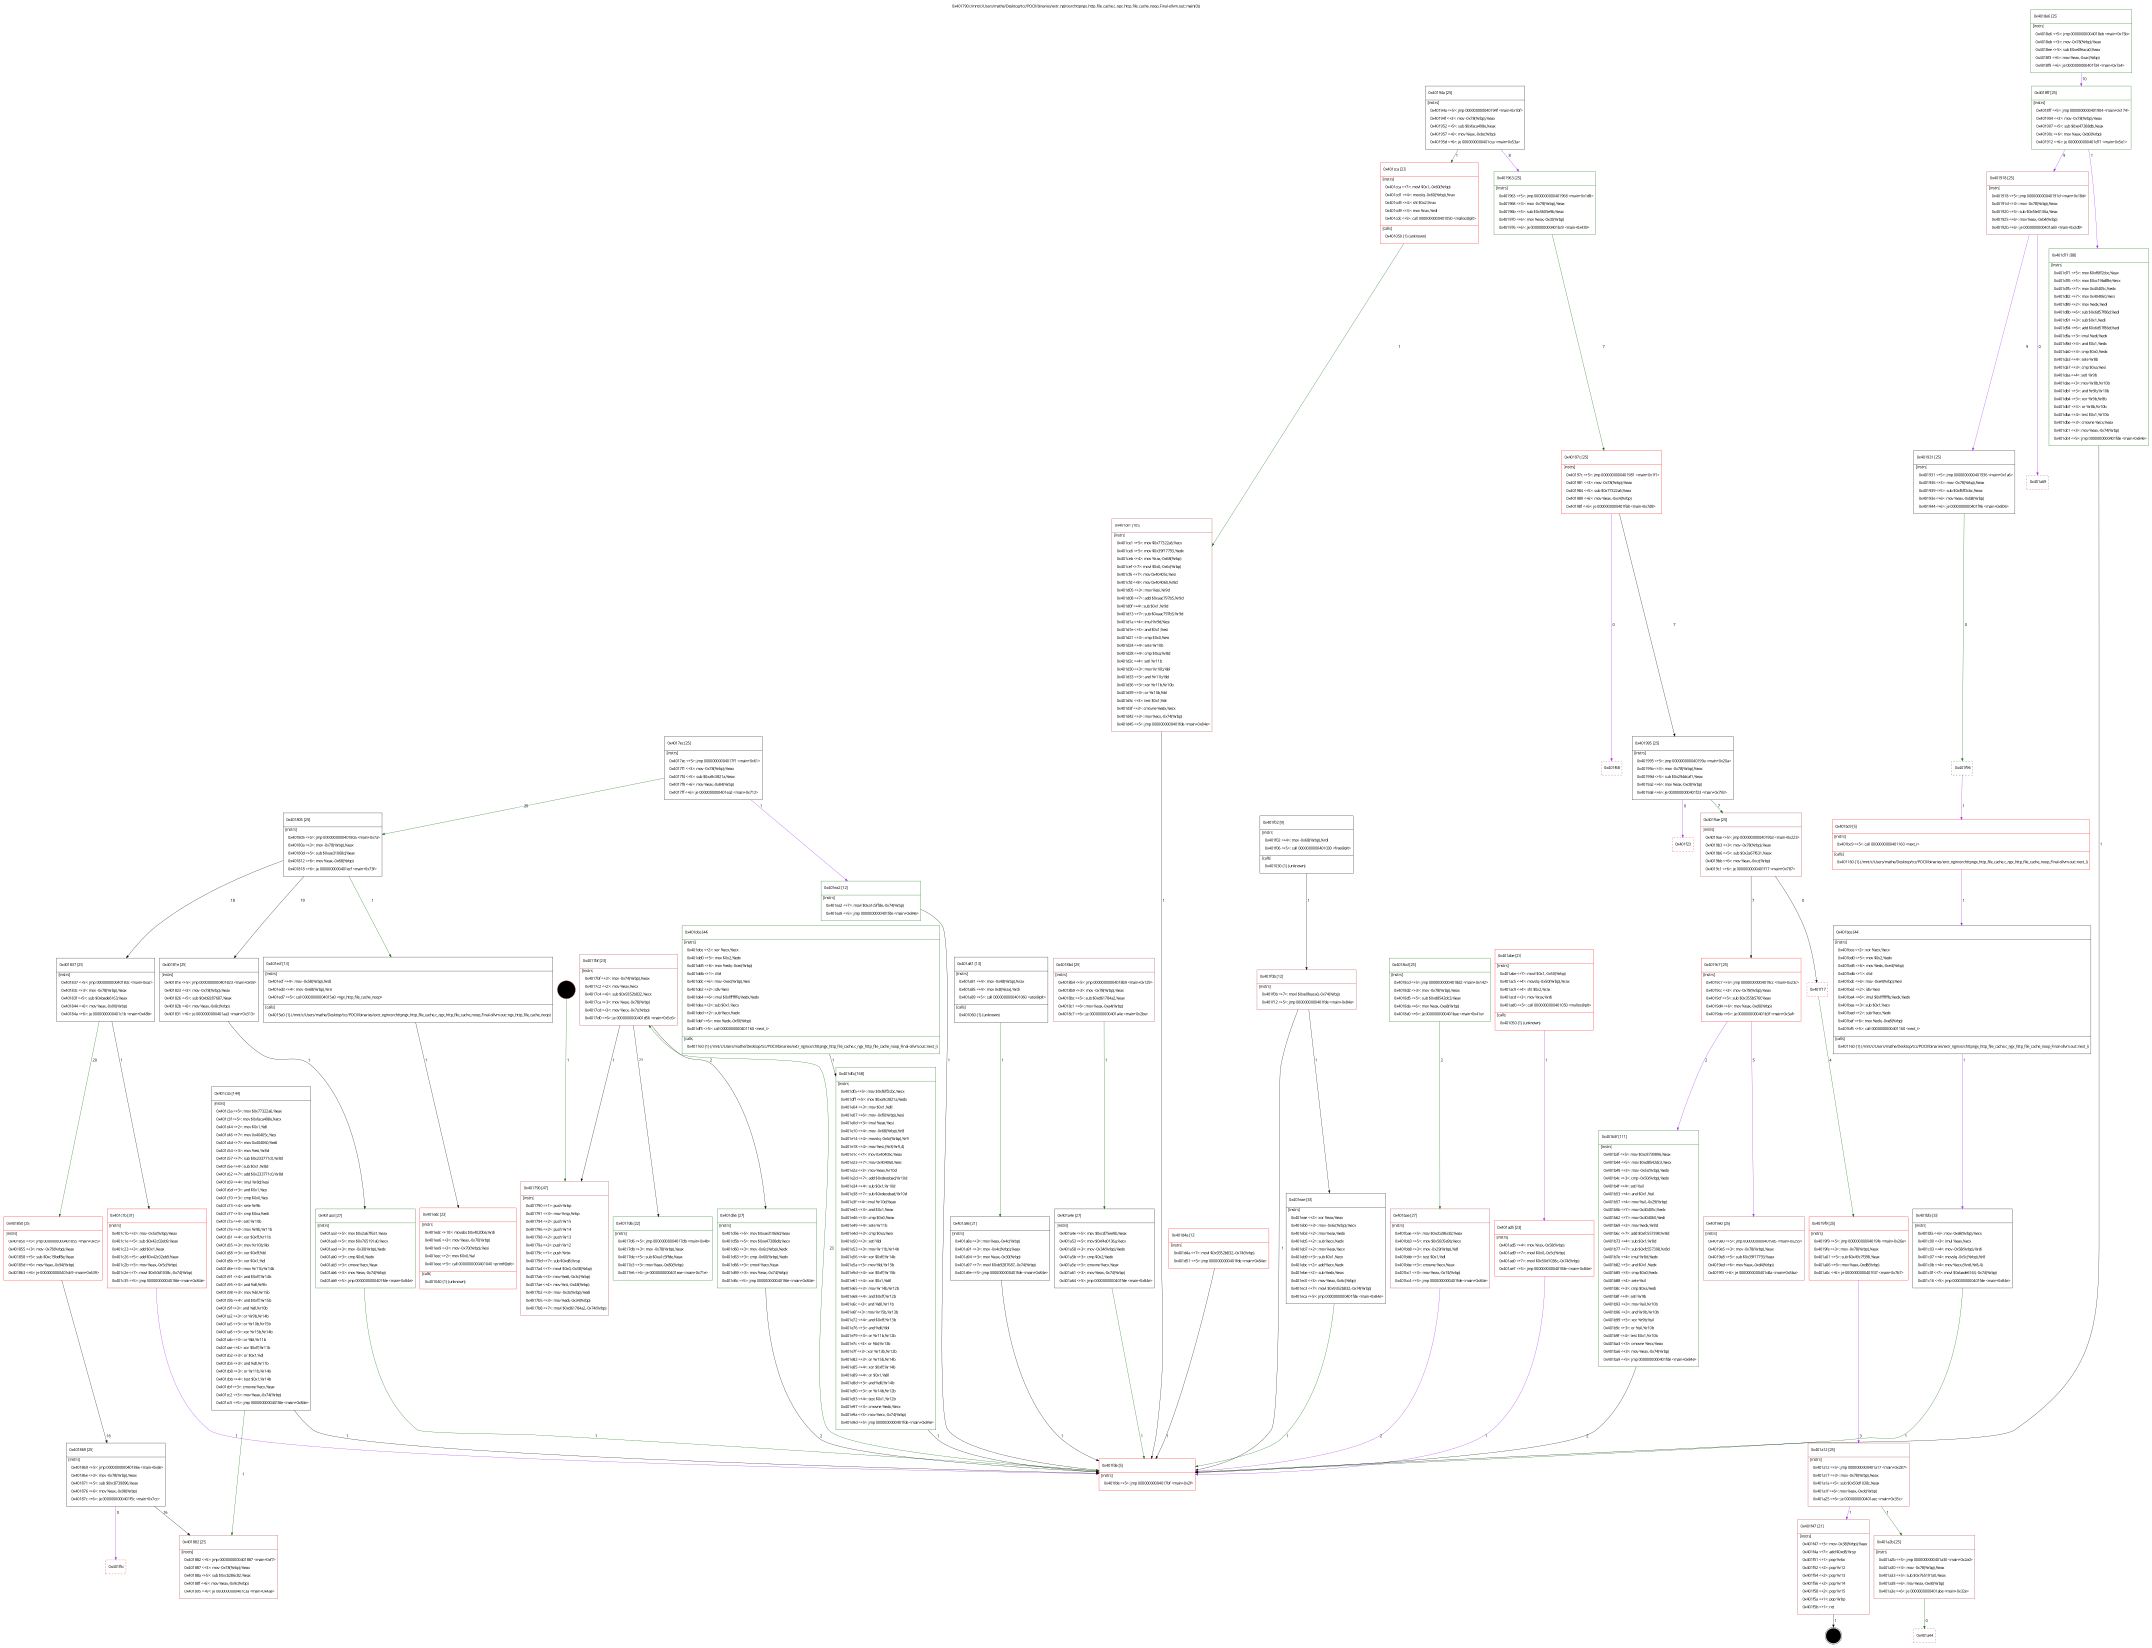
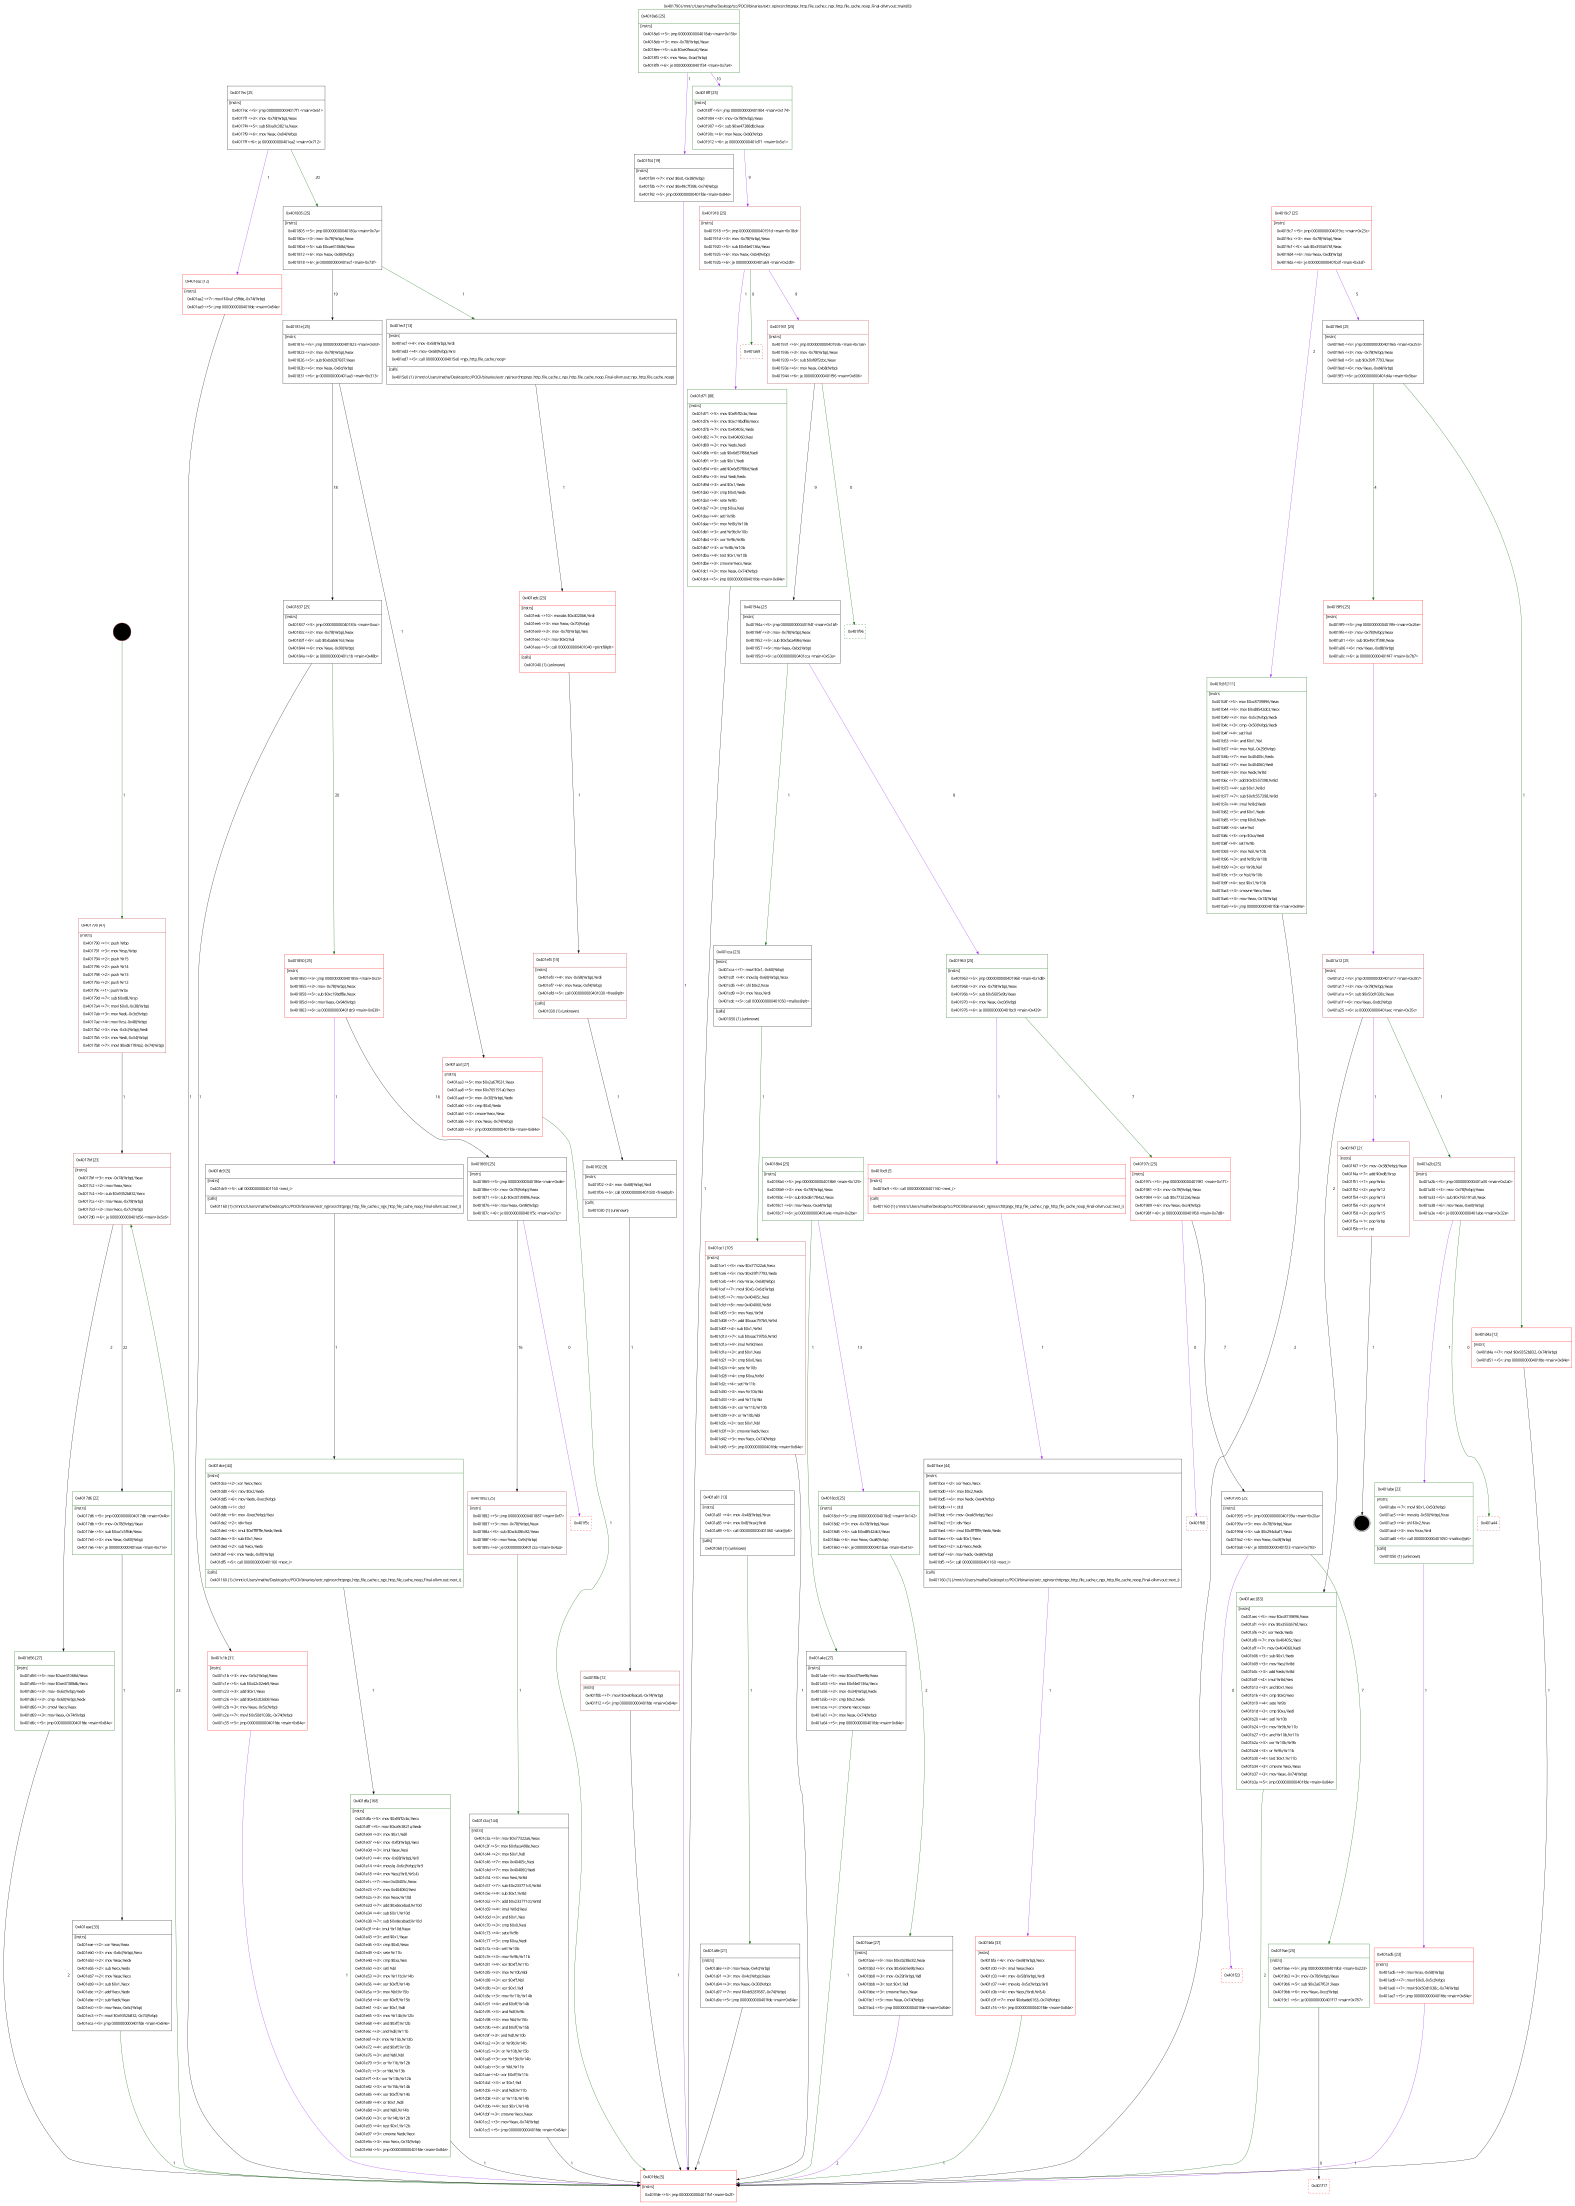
none -> (684, 178)
(2094, 197) -> (738, 328)
(1429, 203) -> (763, 986)
(2038, 354) -> (751, 306)
(1964, 482) -> (818, 352)
none -> (804, 491)
(1962, 796) -> (997, 1089)
none -> (1522, 838)
(1751, 845) -> (1319, 1976)
(199, 898) -> (333, 491)
(871, 901) -> (232, 294)
(1751, 916) -> none
none -> (580, 986)
(1104, 990) -> (813, 1189)
(1544, 990) -> (1424, 1523)
(1319, 1100) -> (122, 1736)
(601, 1102) -> (122, 1102)
(1836, 1106) -> (1373, 491)
none -> (334, 1189)
(365, 1248) -> (492, 1097)
(1440, 1248) -> (903, 1976)
(1754, 1248) -> (1373, 352)
(1963, 1248) -> (1025, 1976)
none -> (1432, 1350)
none -> (841, 1355)
(238, 1471) -> (518, 1683)
none -> (1286, 1691)
